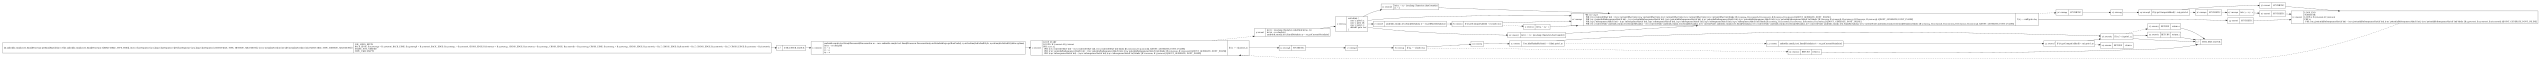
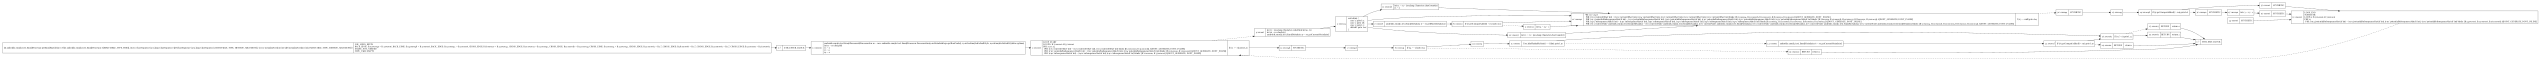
(2132, 20) -> none
(2163, 40) -> (2163, 45)
